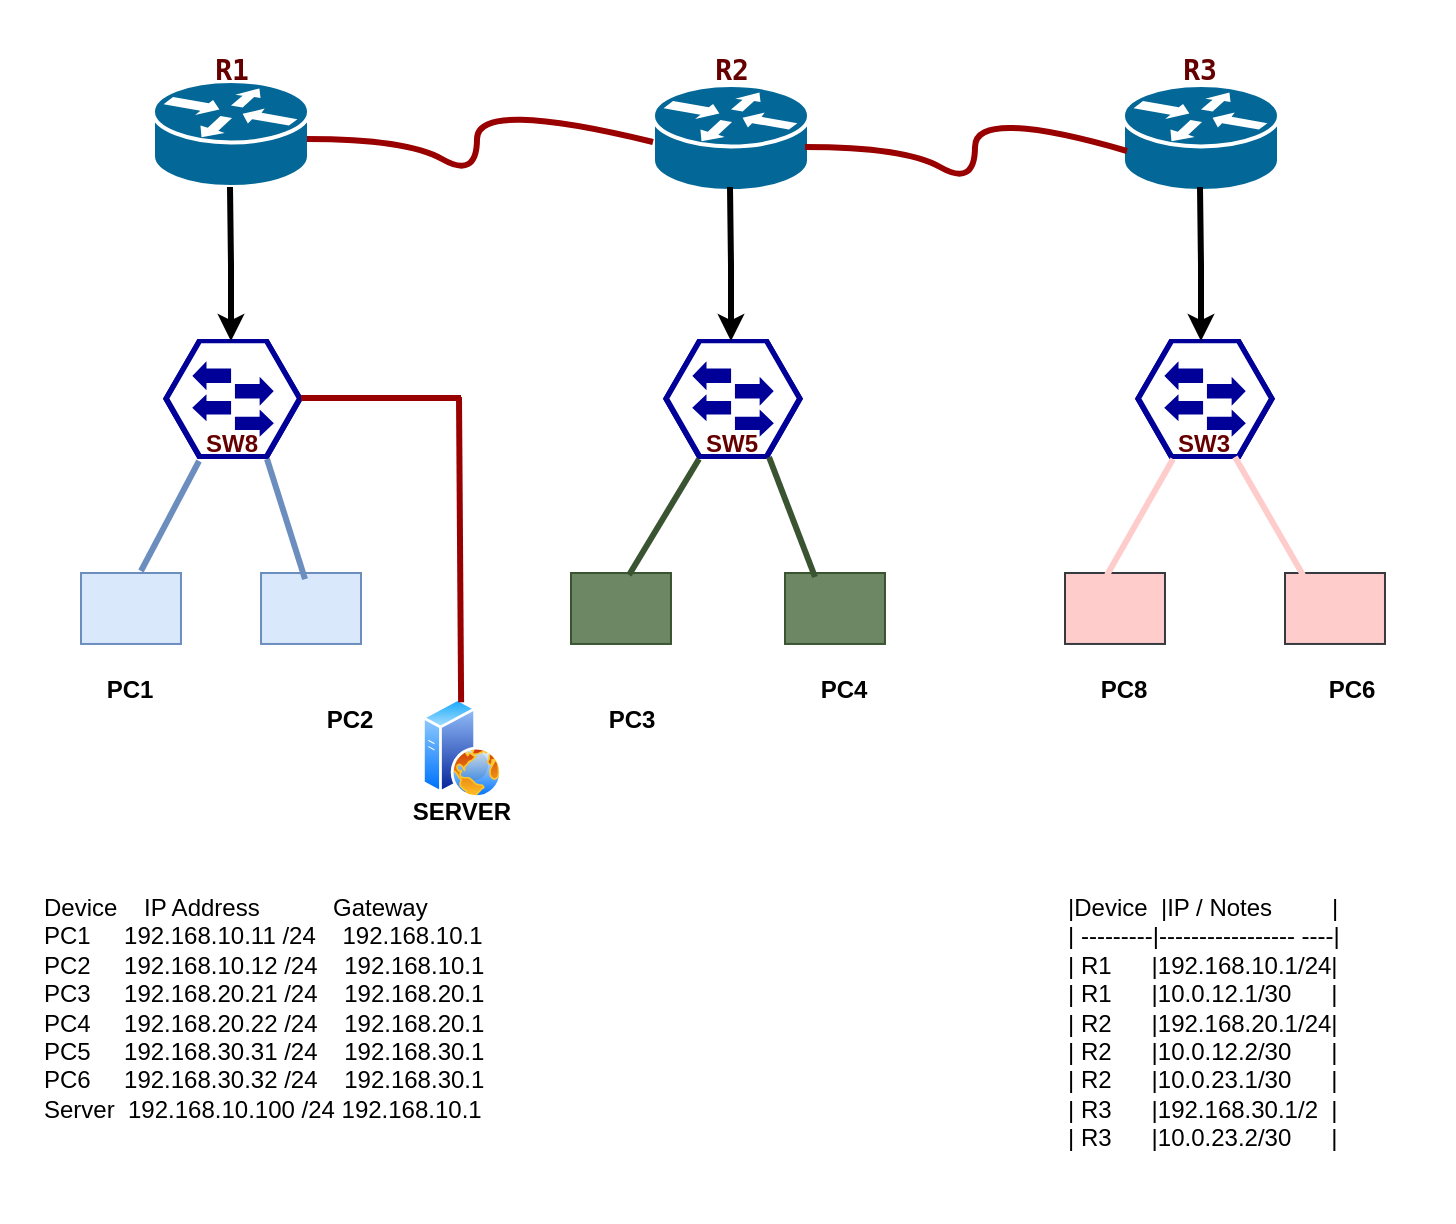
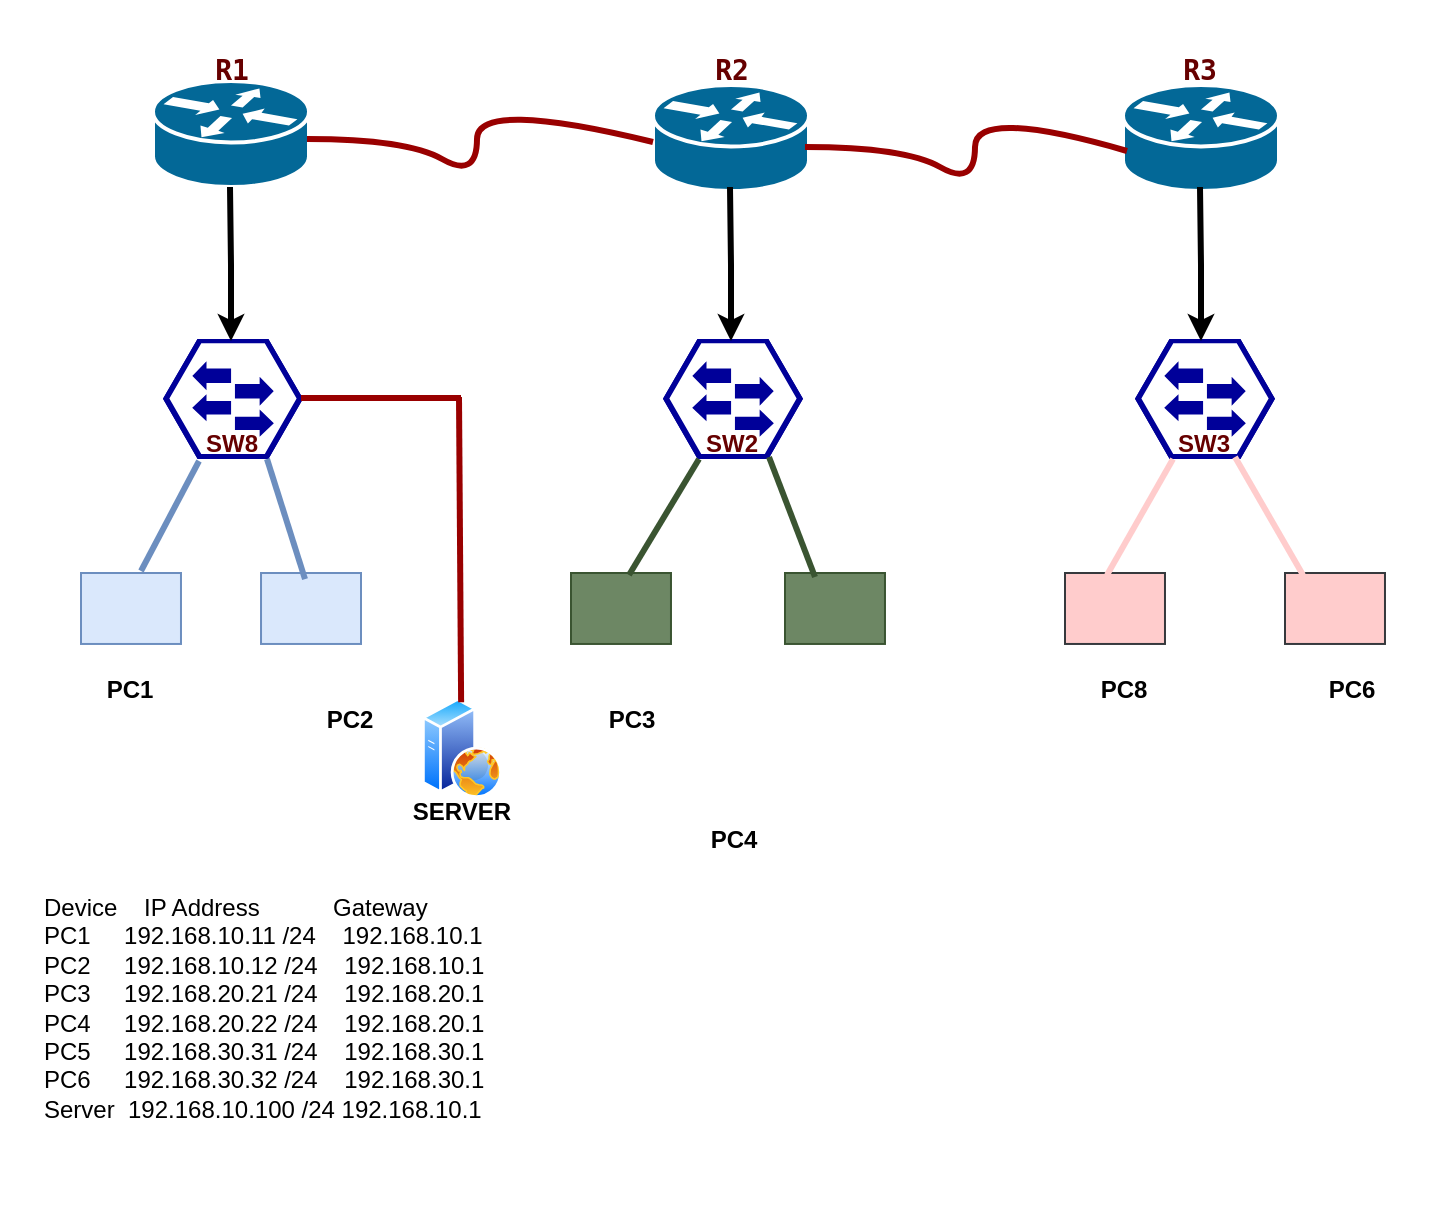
(733, 445) -> (733, 445)
(845, 691) -> (735, 841)
(1235, 1031) -> none
